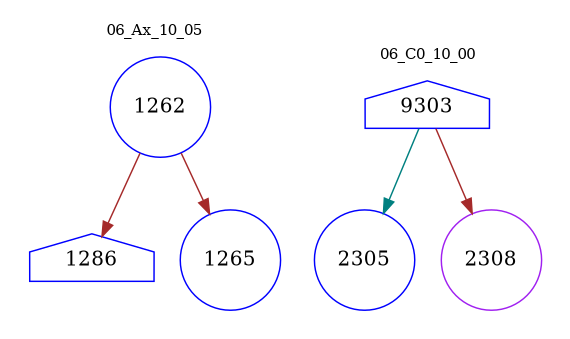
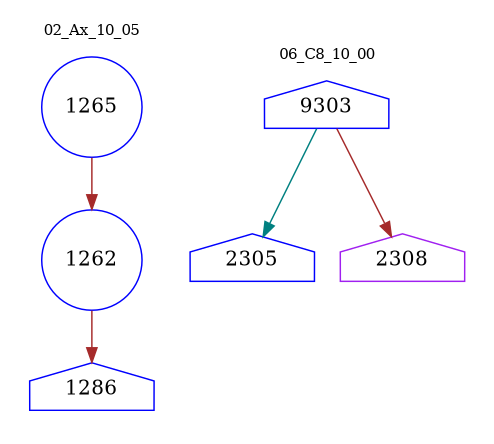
(155, 31) -> (92, 31)
(428, 55) -> (327, 55)
(192, 177) -> (92, 176)
(365, 260) -> (252, 260)
(491, 260) -> (402, 260)
